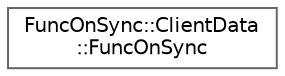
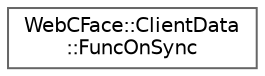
(142, 38) -> (132, 38)
